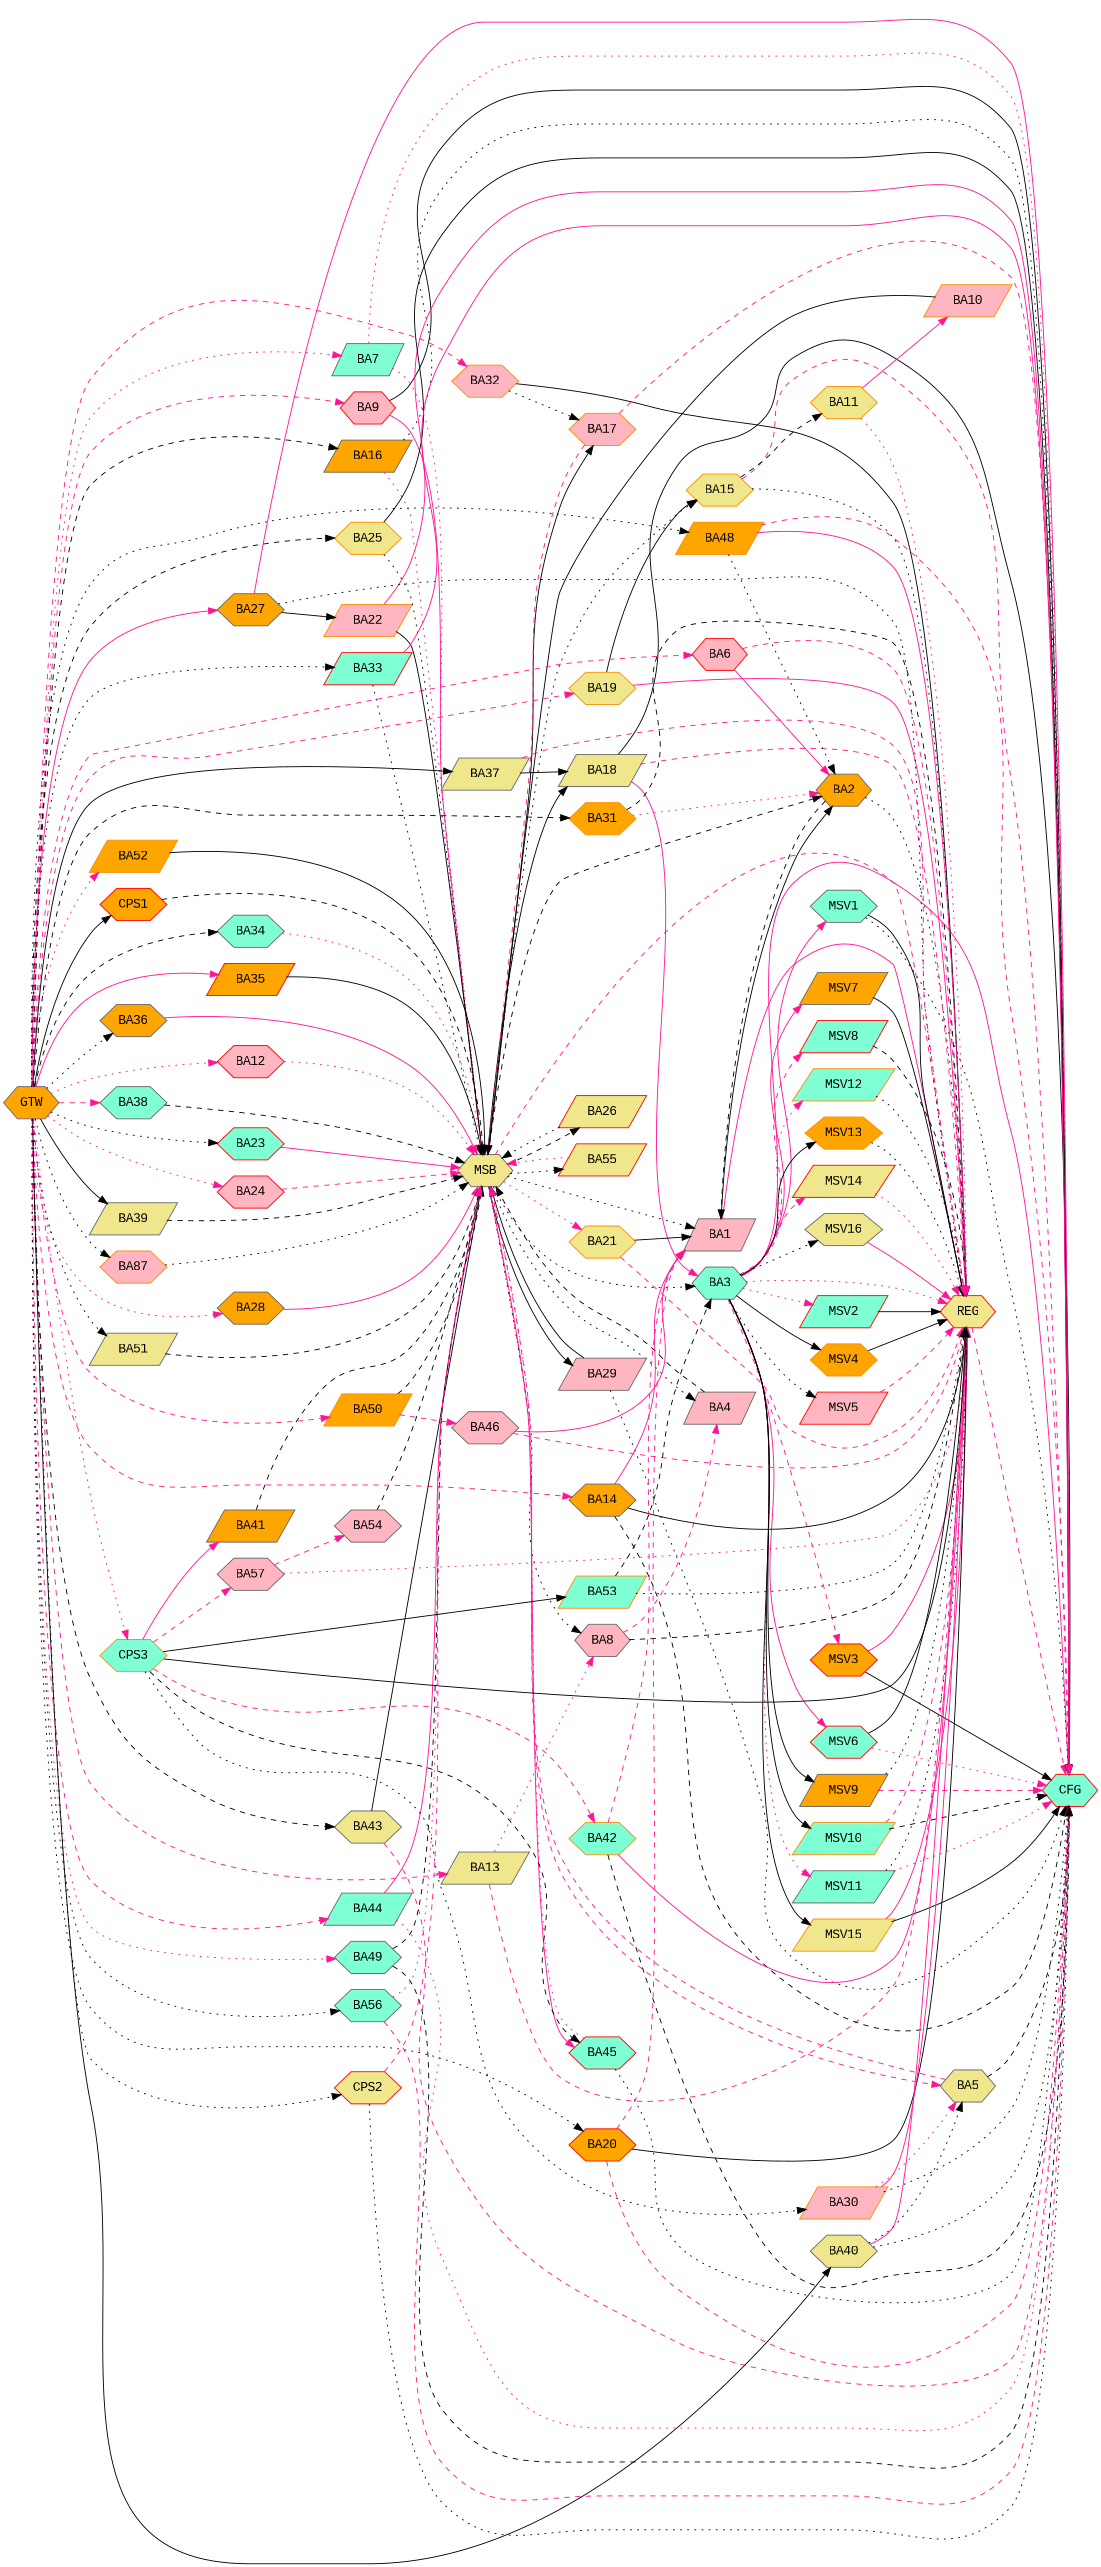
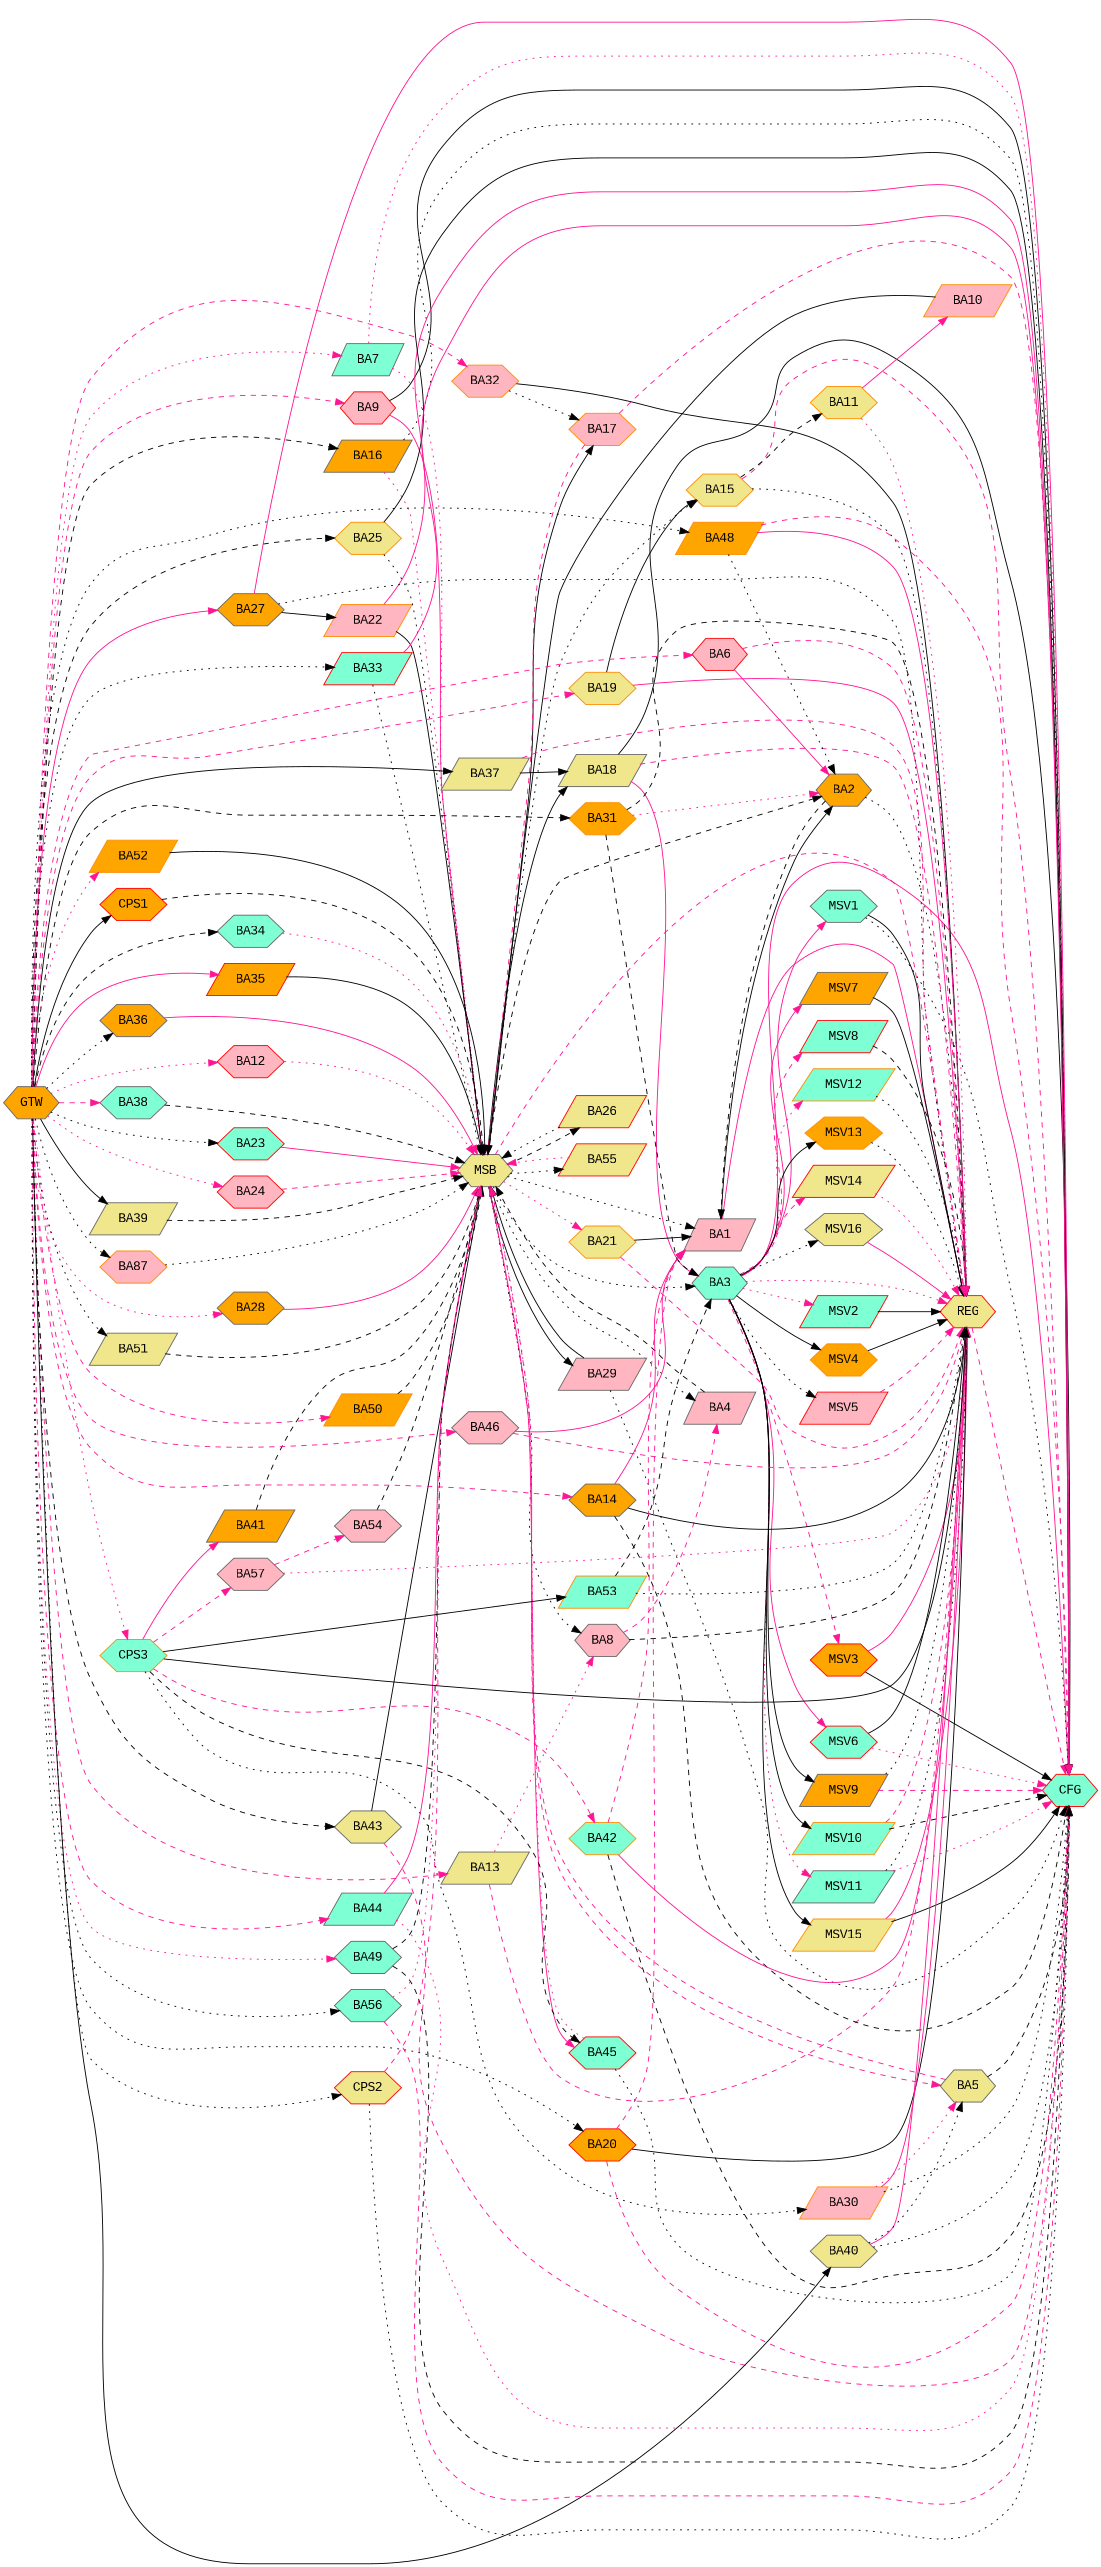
none -> (641, 1056)
(423, 1418) -> (114, 1431)
